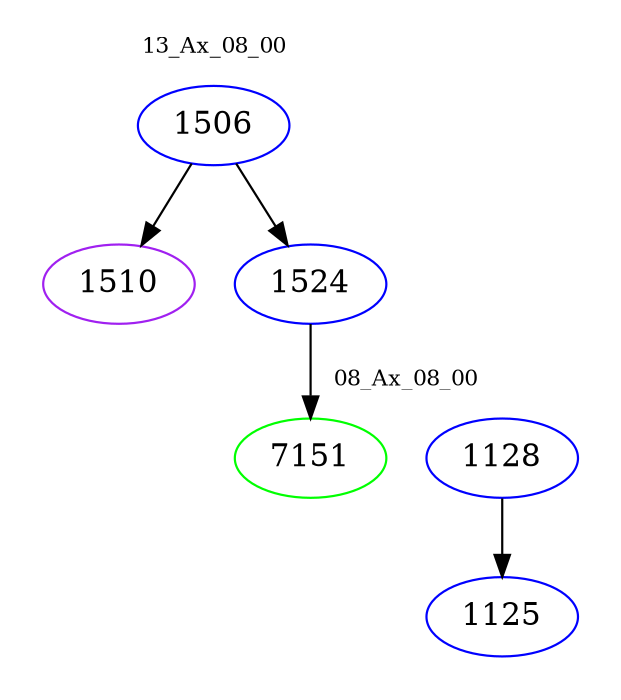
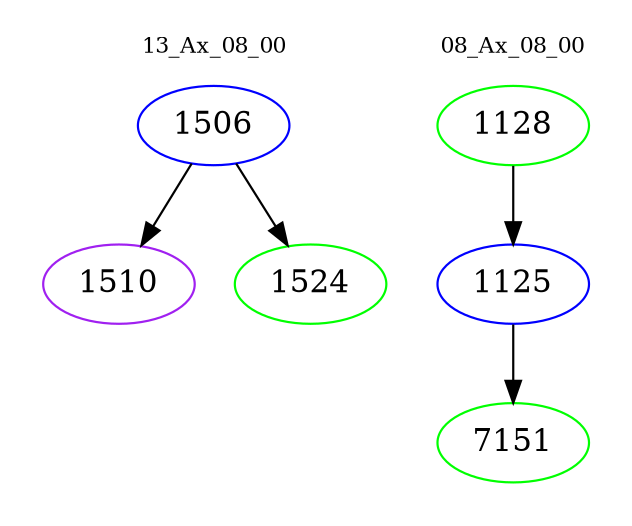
(311, 284) -> (311, 284)
(311, 372) -> (513, 353)
(502, 458) -> (513, 126)
